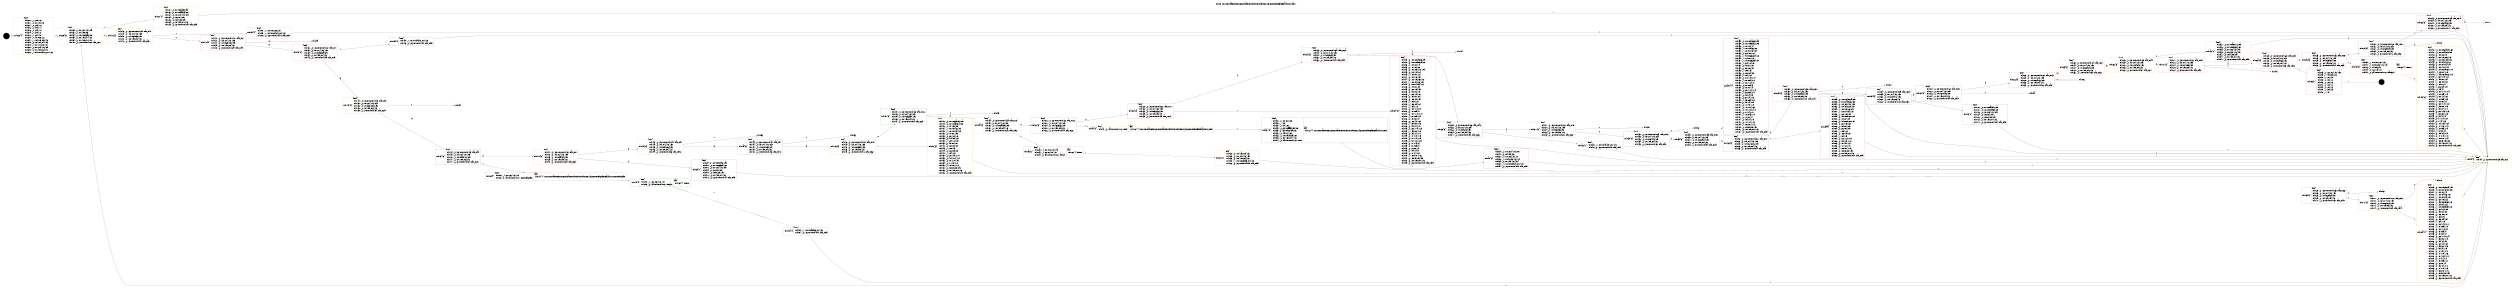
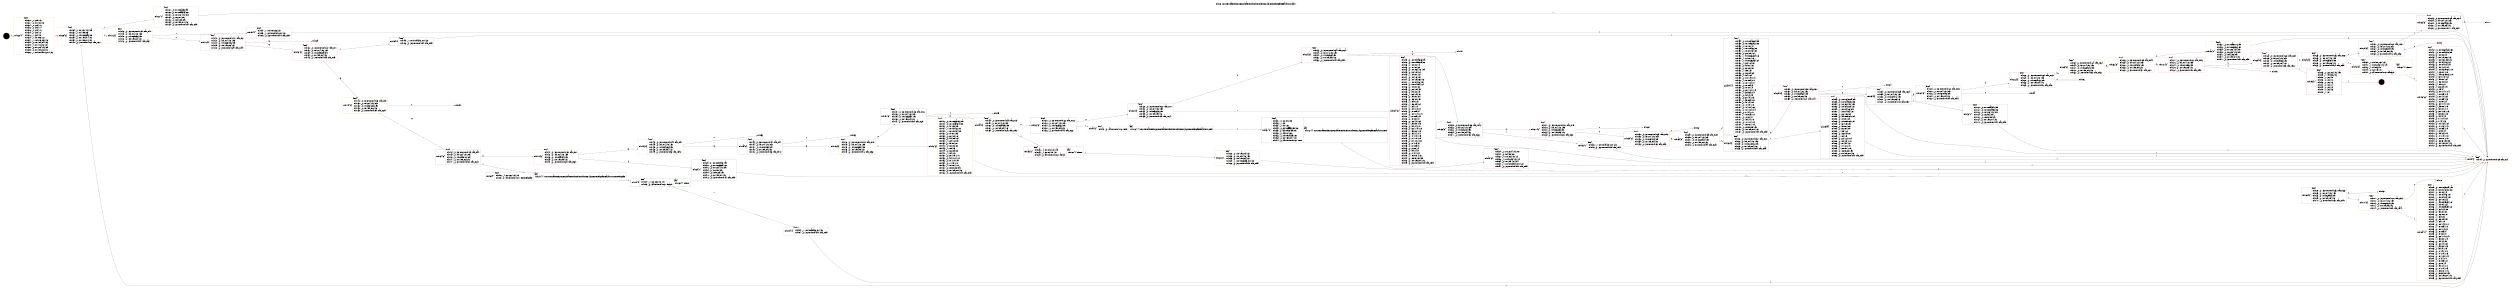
(2420, 45) -> (2420, 45)
